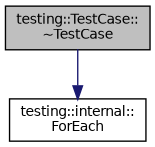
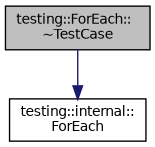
(78, 28) -> (78, 28)
